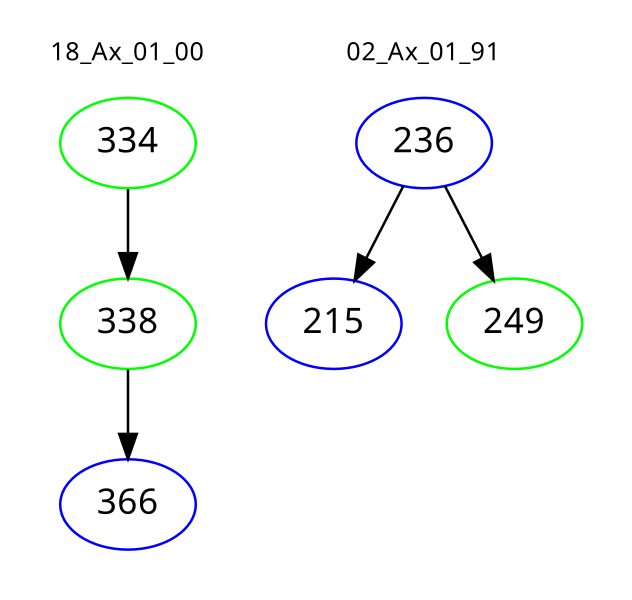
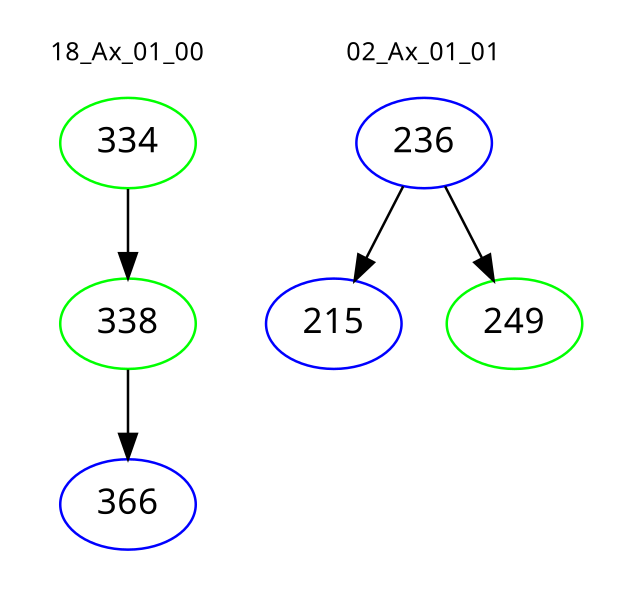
(424, 54) -> (424, 54)
